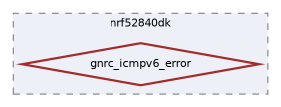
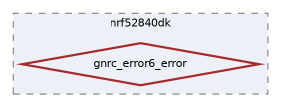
(141, 64) -> (141, 64)
